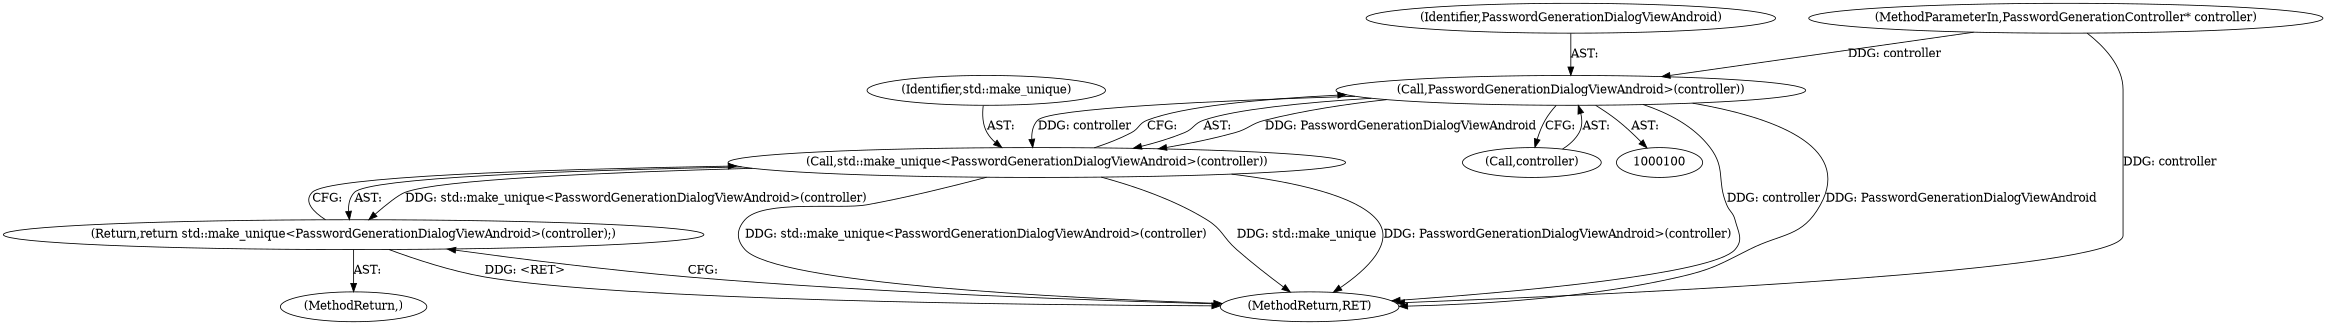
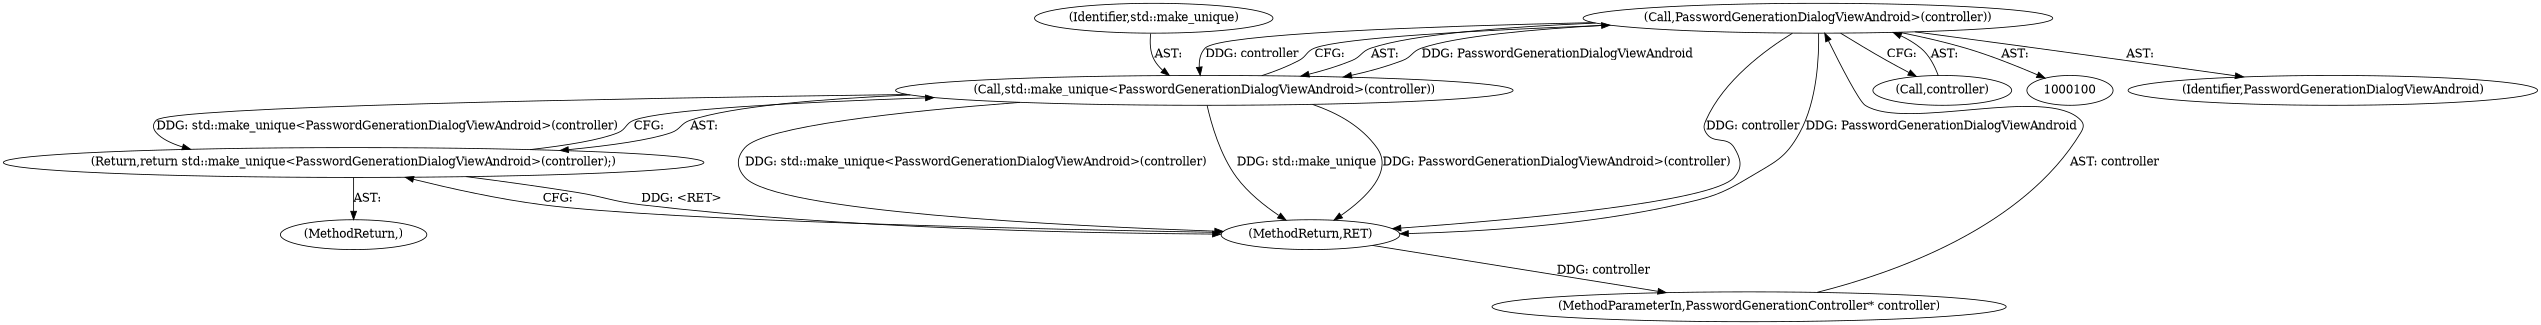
(1571, 50) -> (2075, 53)
(1895, 54) -> (2115, 163)
(1874, 277) -> (1515, 268)
